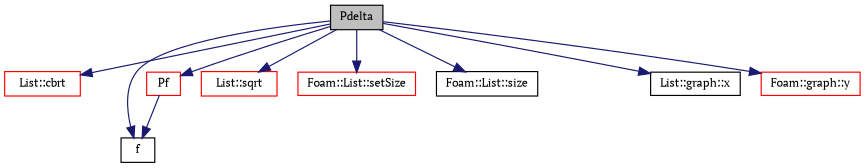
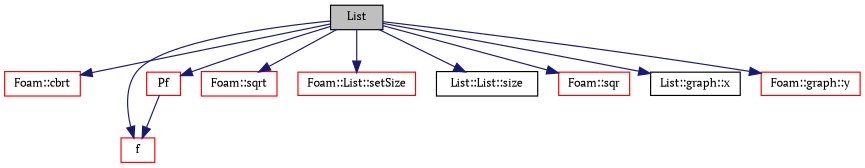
(357, 17) -> (357, 17)
(42, 84) -> (42, 84)
(239, 84) -> (239, 84)
(487, 84) -> (487, 84)
none -> (594, 84)
(138, 150) -> (138, 150)
